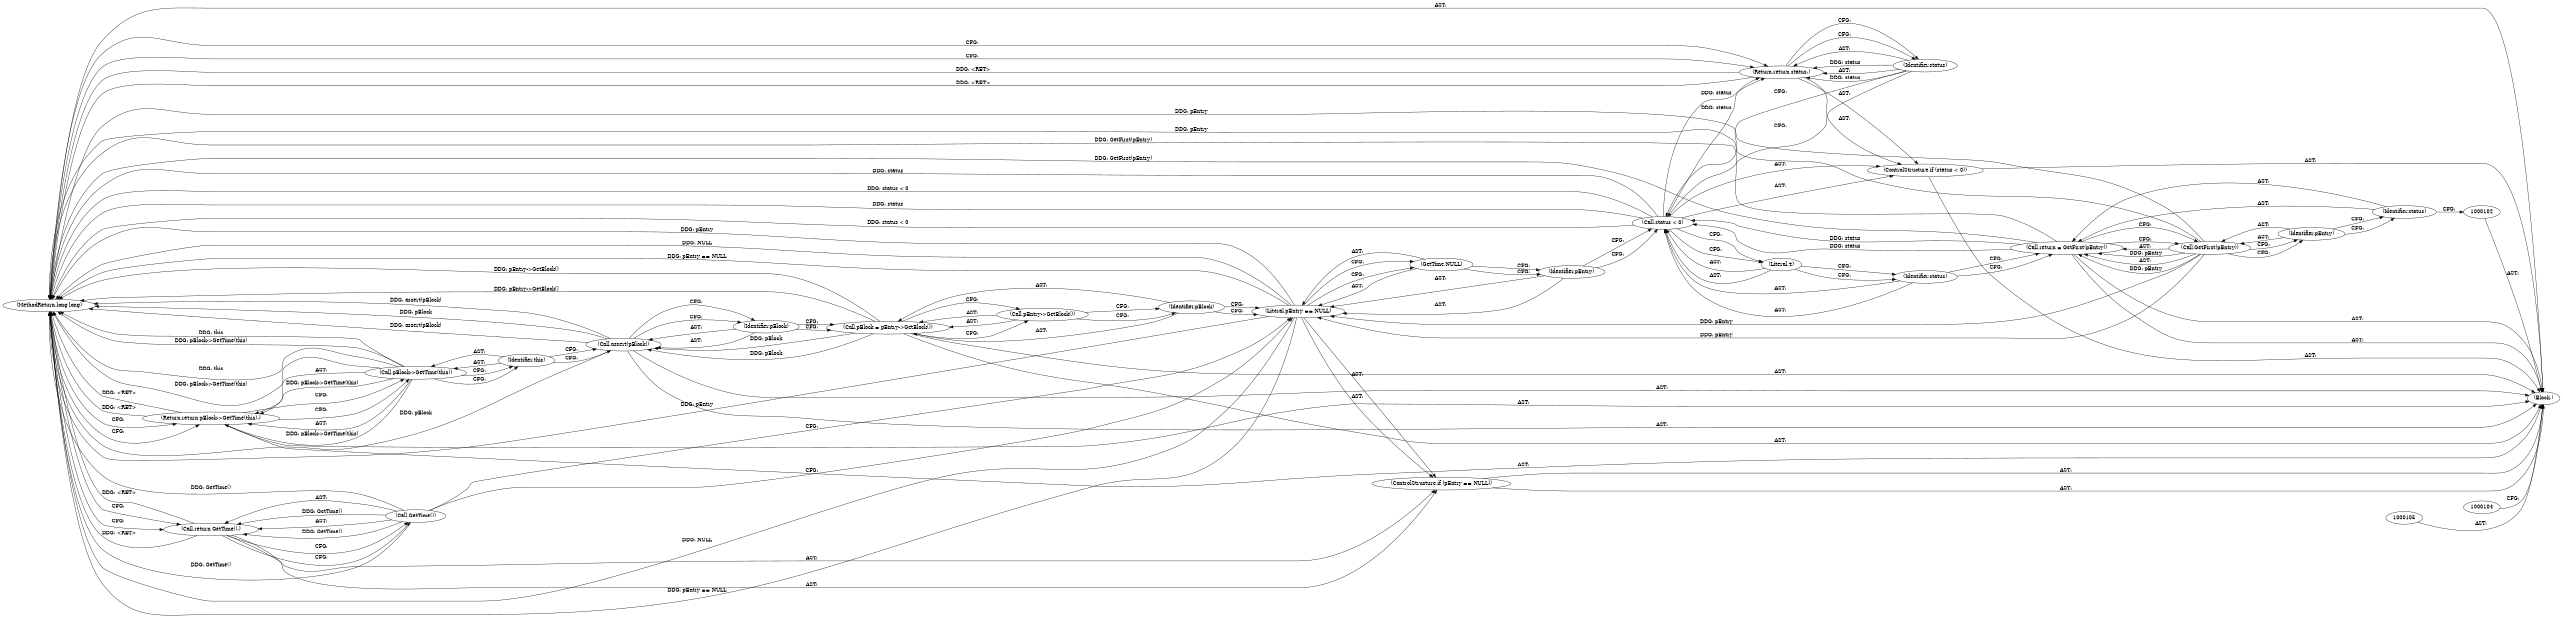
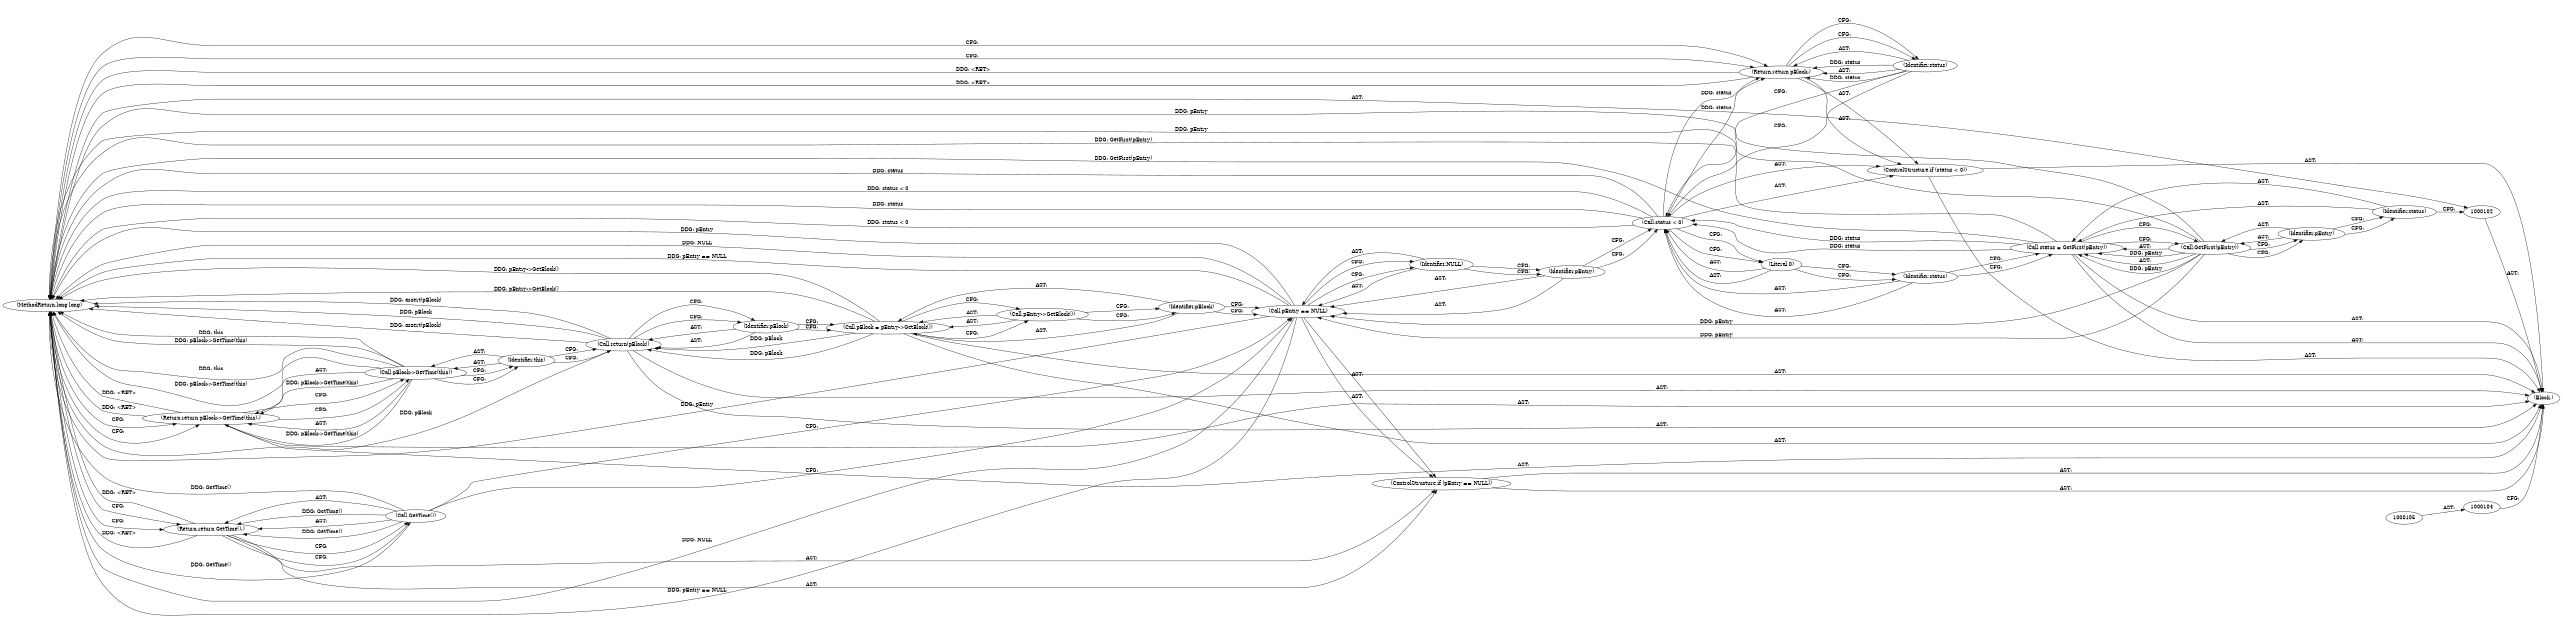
(1349, 8) -> (1189, 99)
(1781, 72) -> (1781, 72)
(2067, 248) -> (2067, 248)
(1441, 265) -> (1441, 265)
(1781, 265) -> (1781, 265)
(1298, 311) -> (1298, 311)
(624, 345) -> (624, 345)
(2519, 512) -> (2441, 513)
(211, 529) -> (211, 529)
